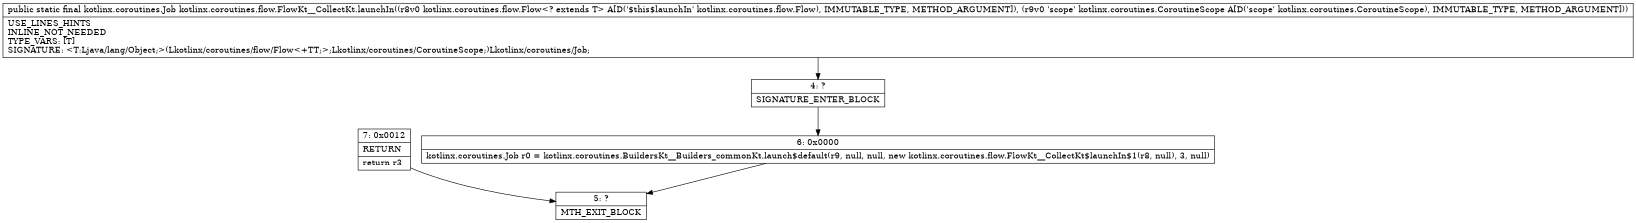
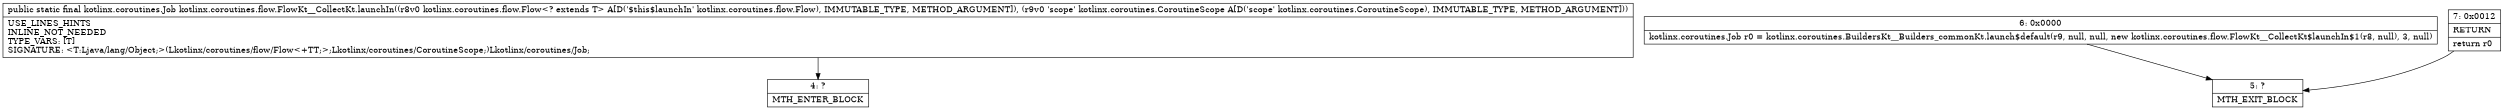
(818, 100) -> (818, 100)
(818, 118) -> none
(383, 163) -> (2473, 44)
